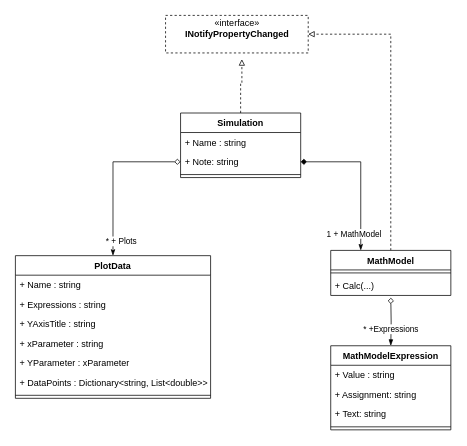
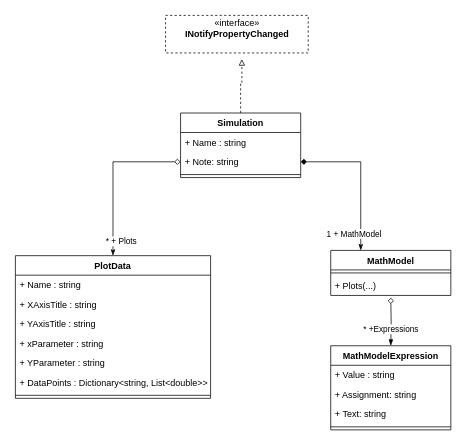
(390, 104) -> none
(356, 286) -> (359, 286)
(68, 305) -> (63, 305)
(78, 363) -> (67, 363)
